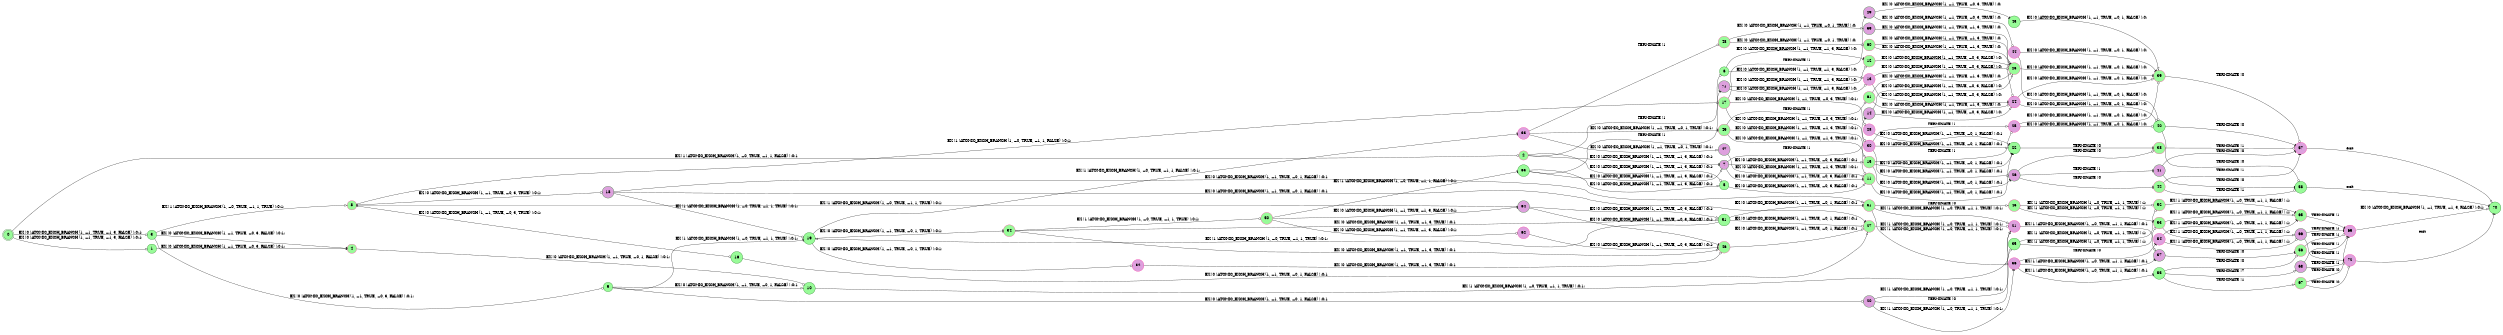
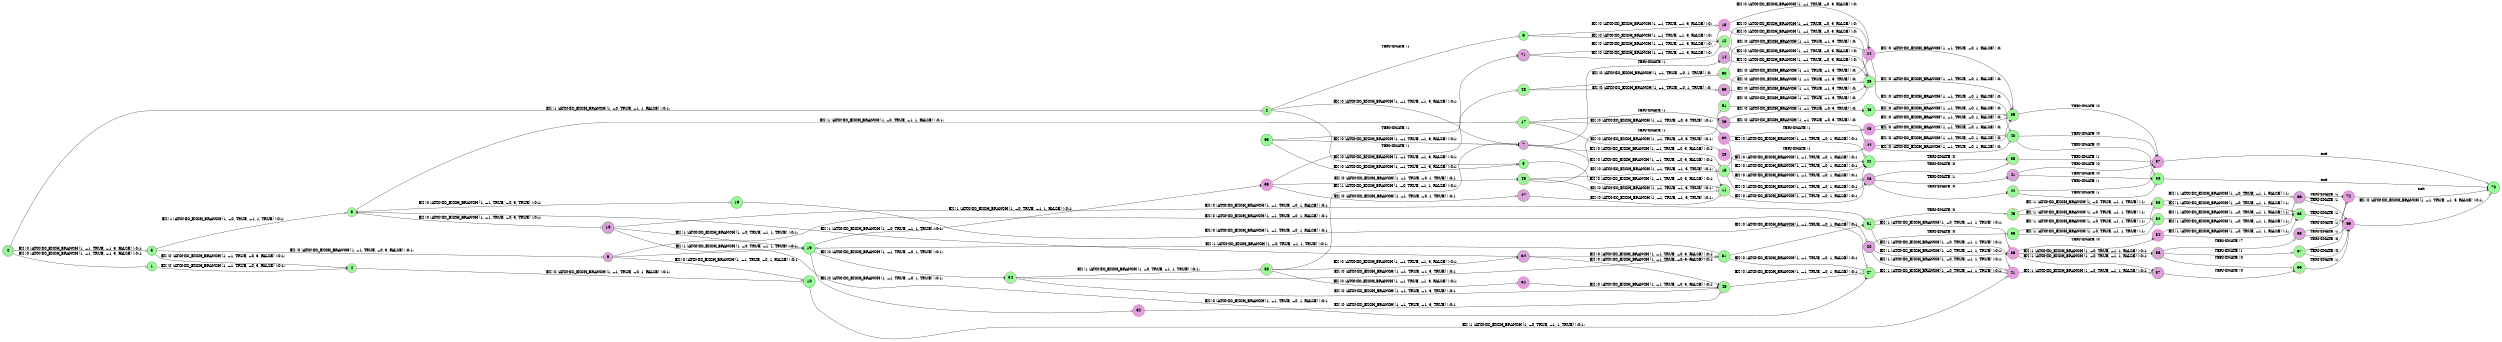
(1950, 160) -> (1792, 152)
(1388, 196) -> (1382, 191)
(2159, 273) -> (2158, 253)
(608, 287) -> (608, 257)
